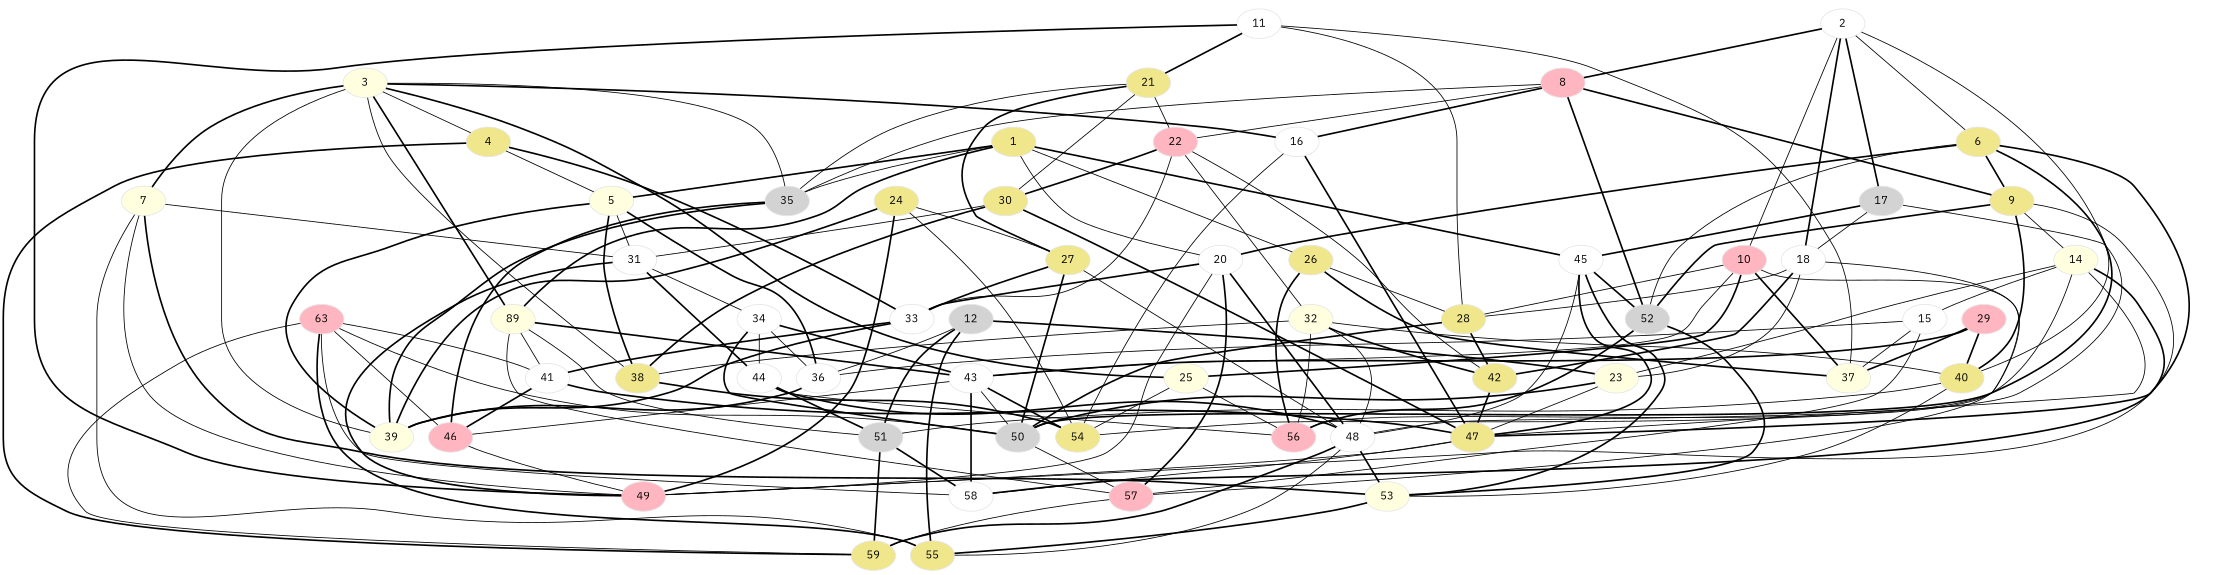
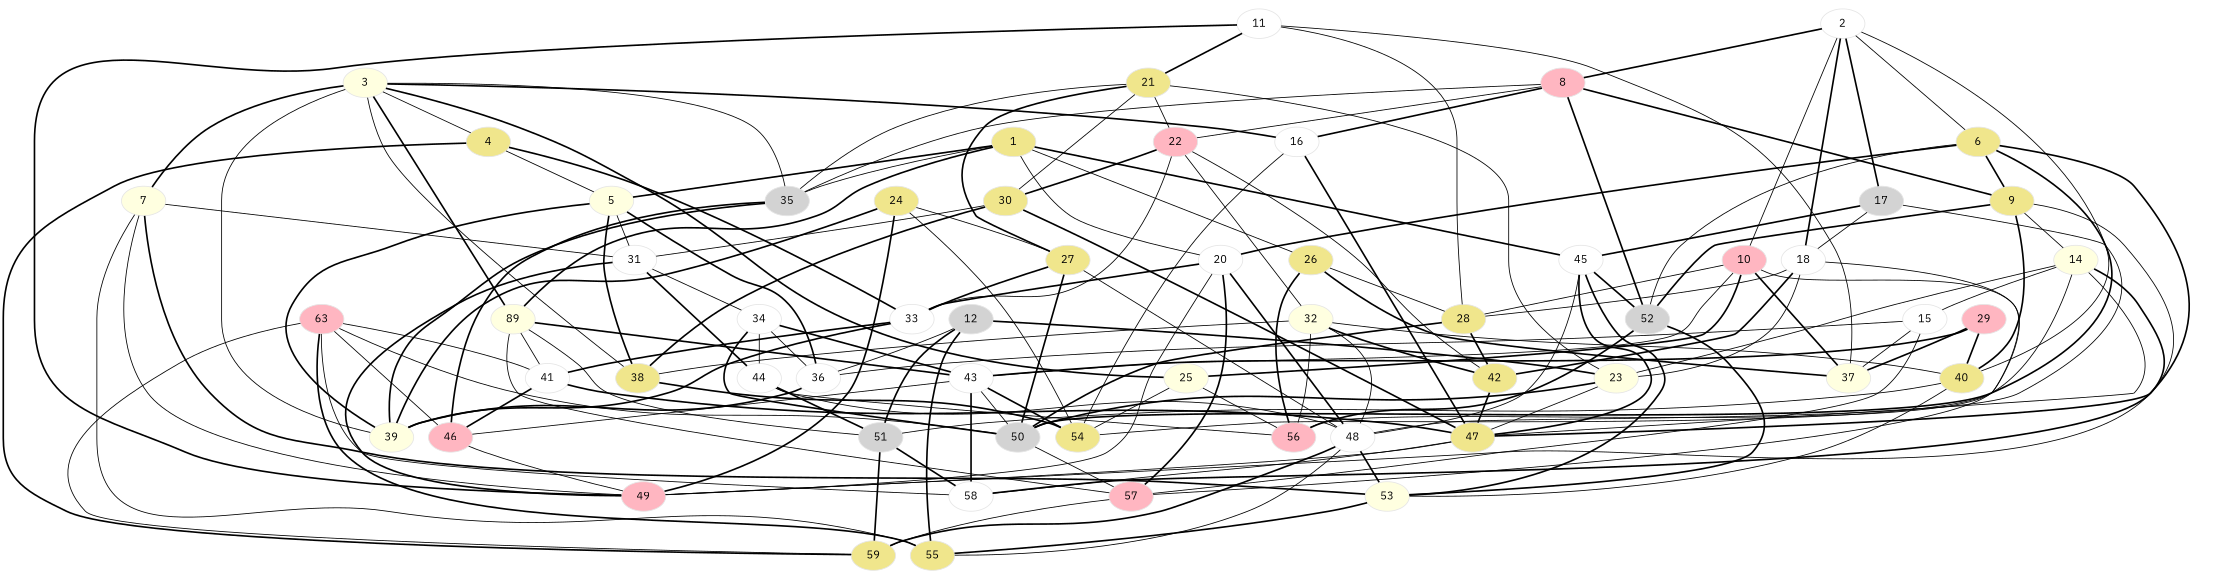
none -> (1452, 147)
(1084, 405) -> (1084, 405)
